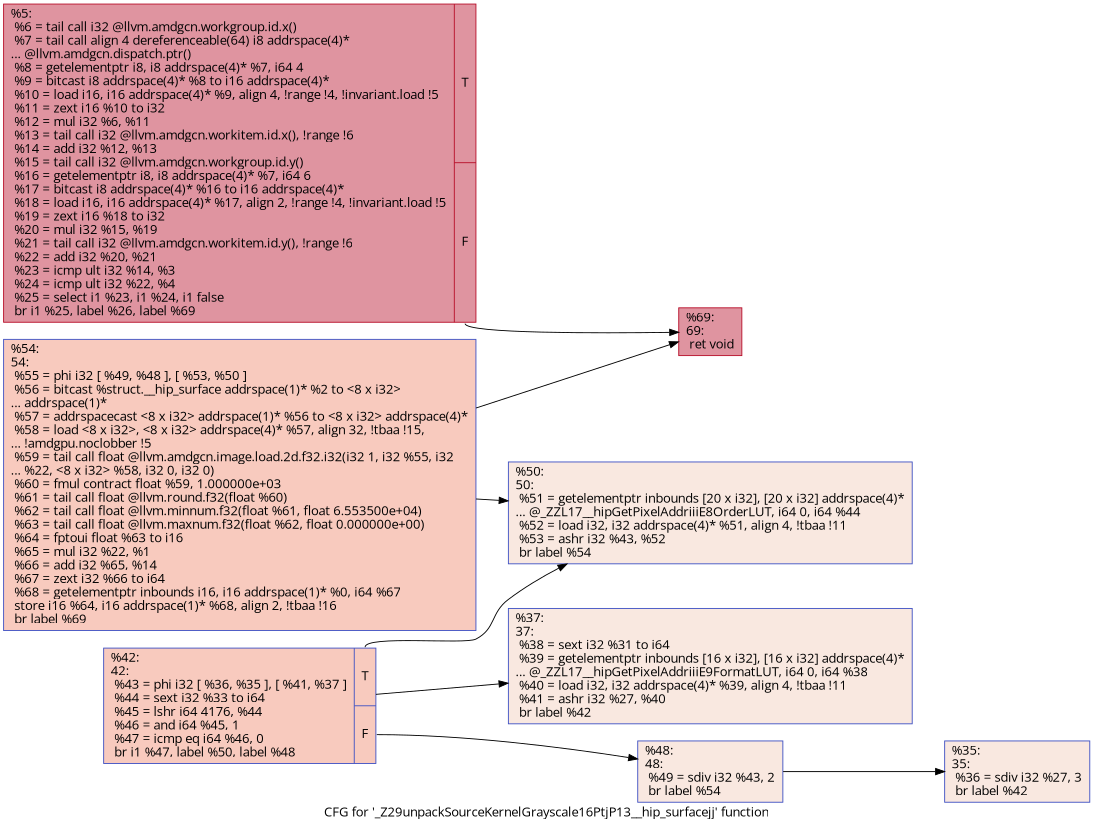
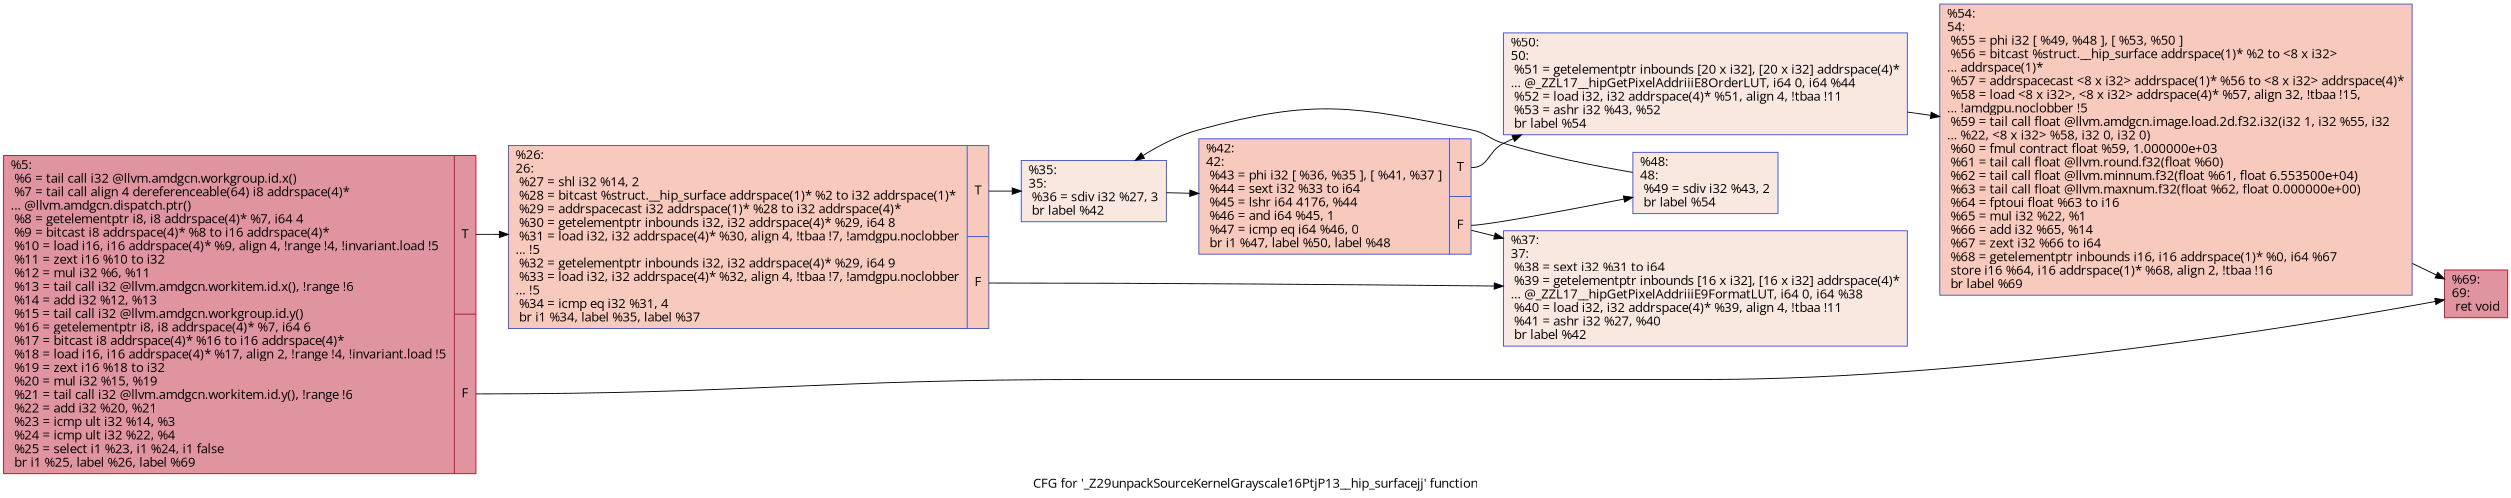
none -> (1178, 193)
none -> (749, 237)
(487, 500) -> (1919, 114)
